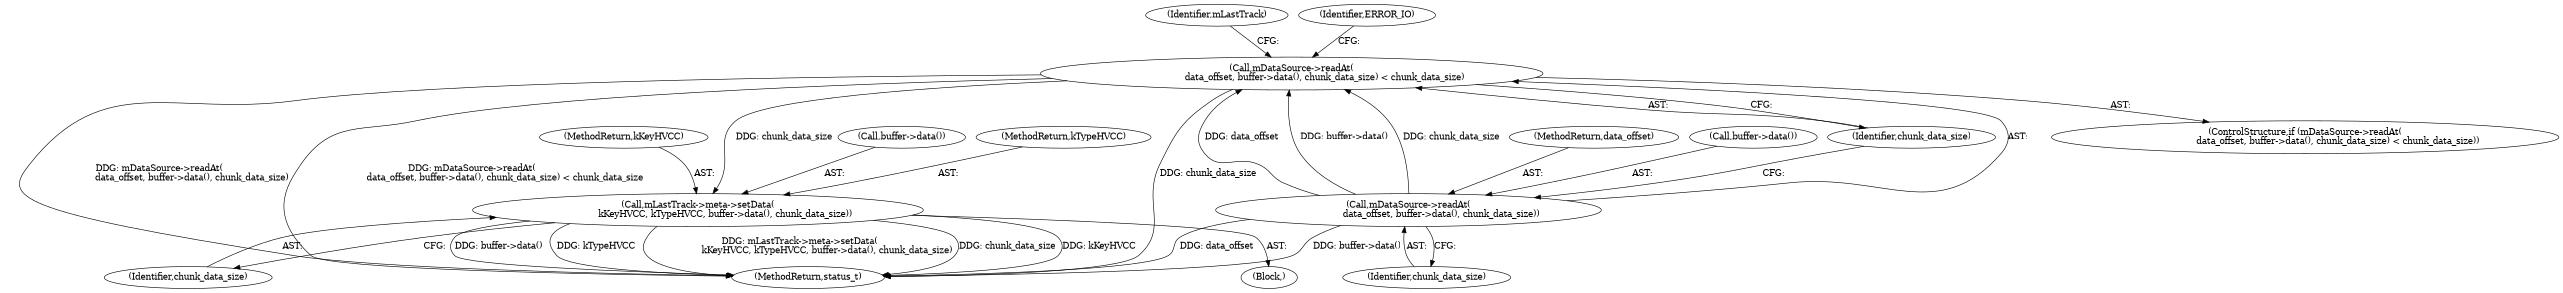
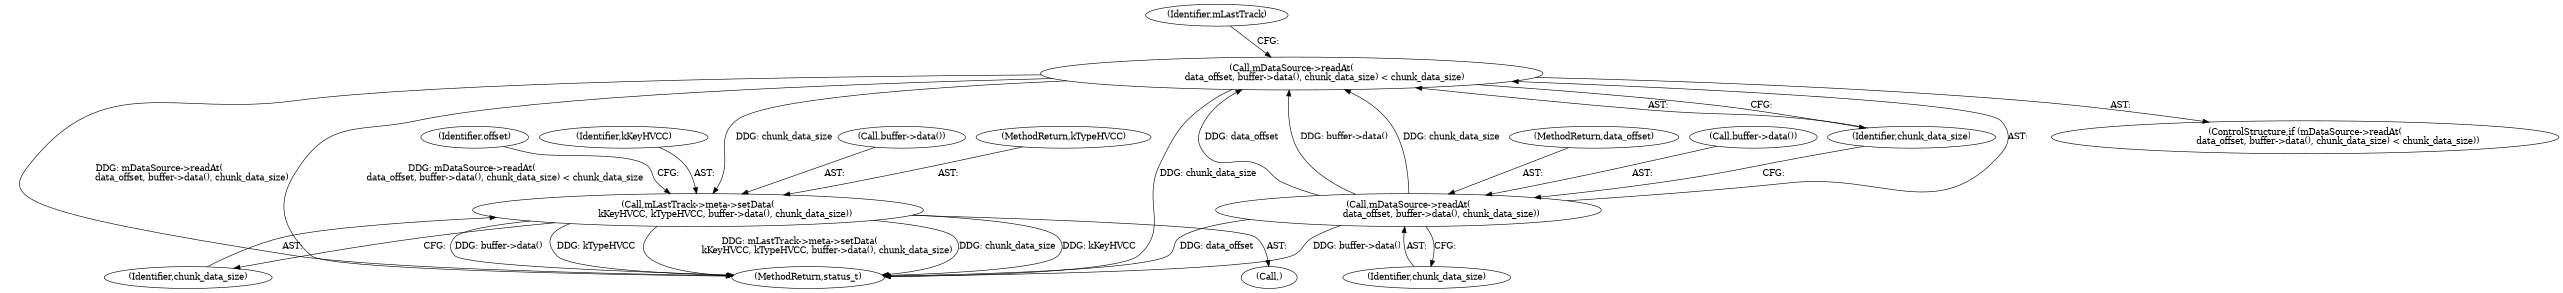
(1367, 15) -> none
none -> (475, 137)
(624, 137) -> (624, 137)
(1269, 278) -> (1269, 278)
